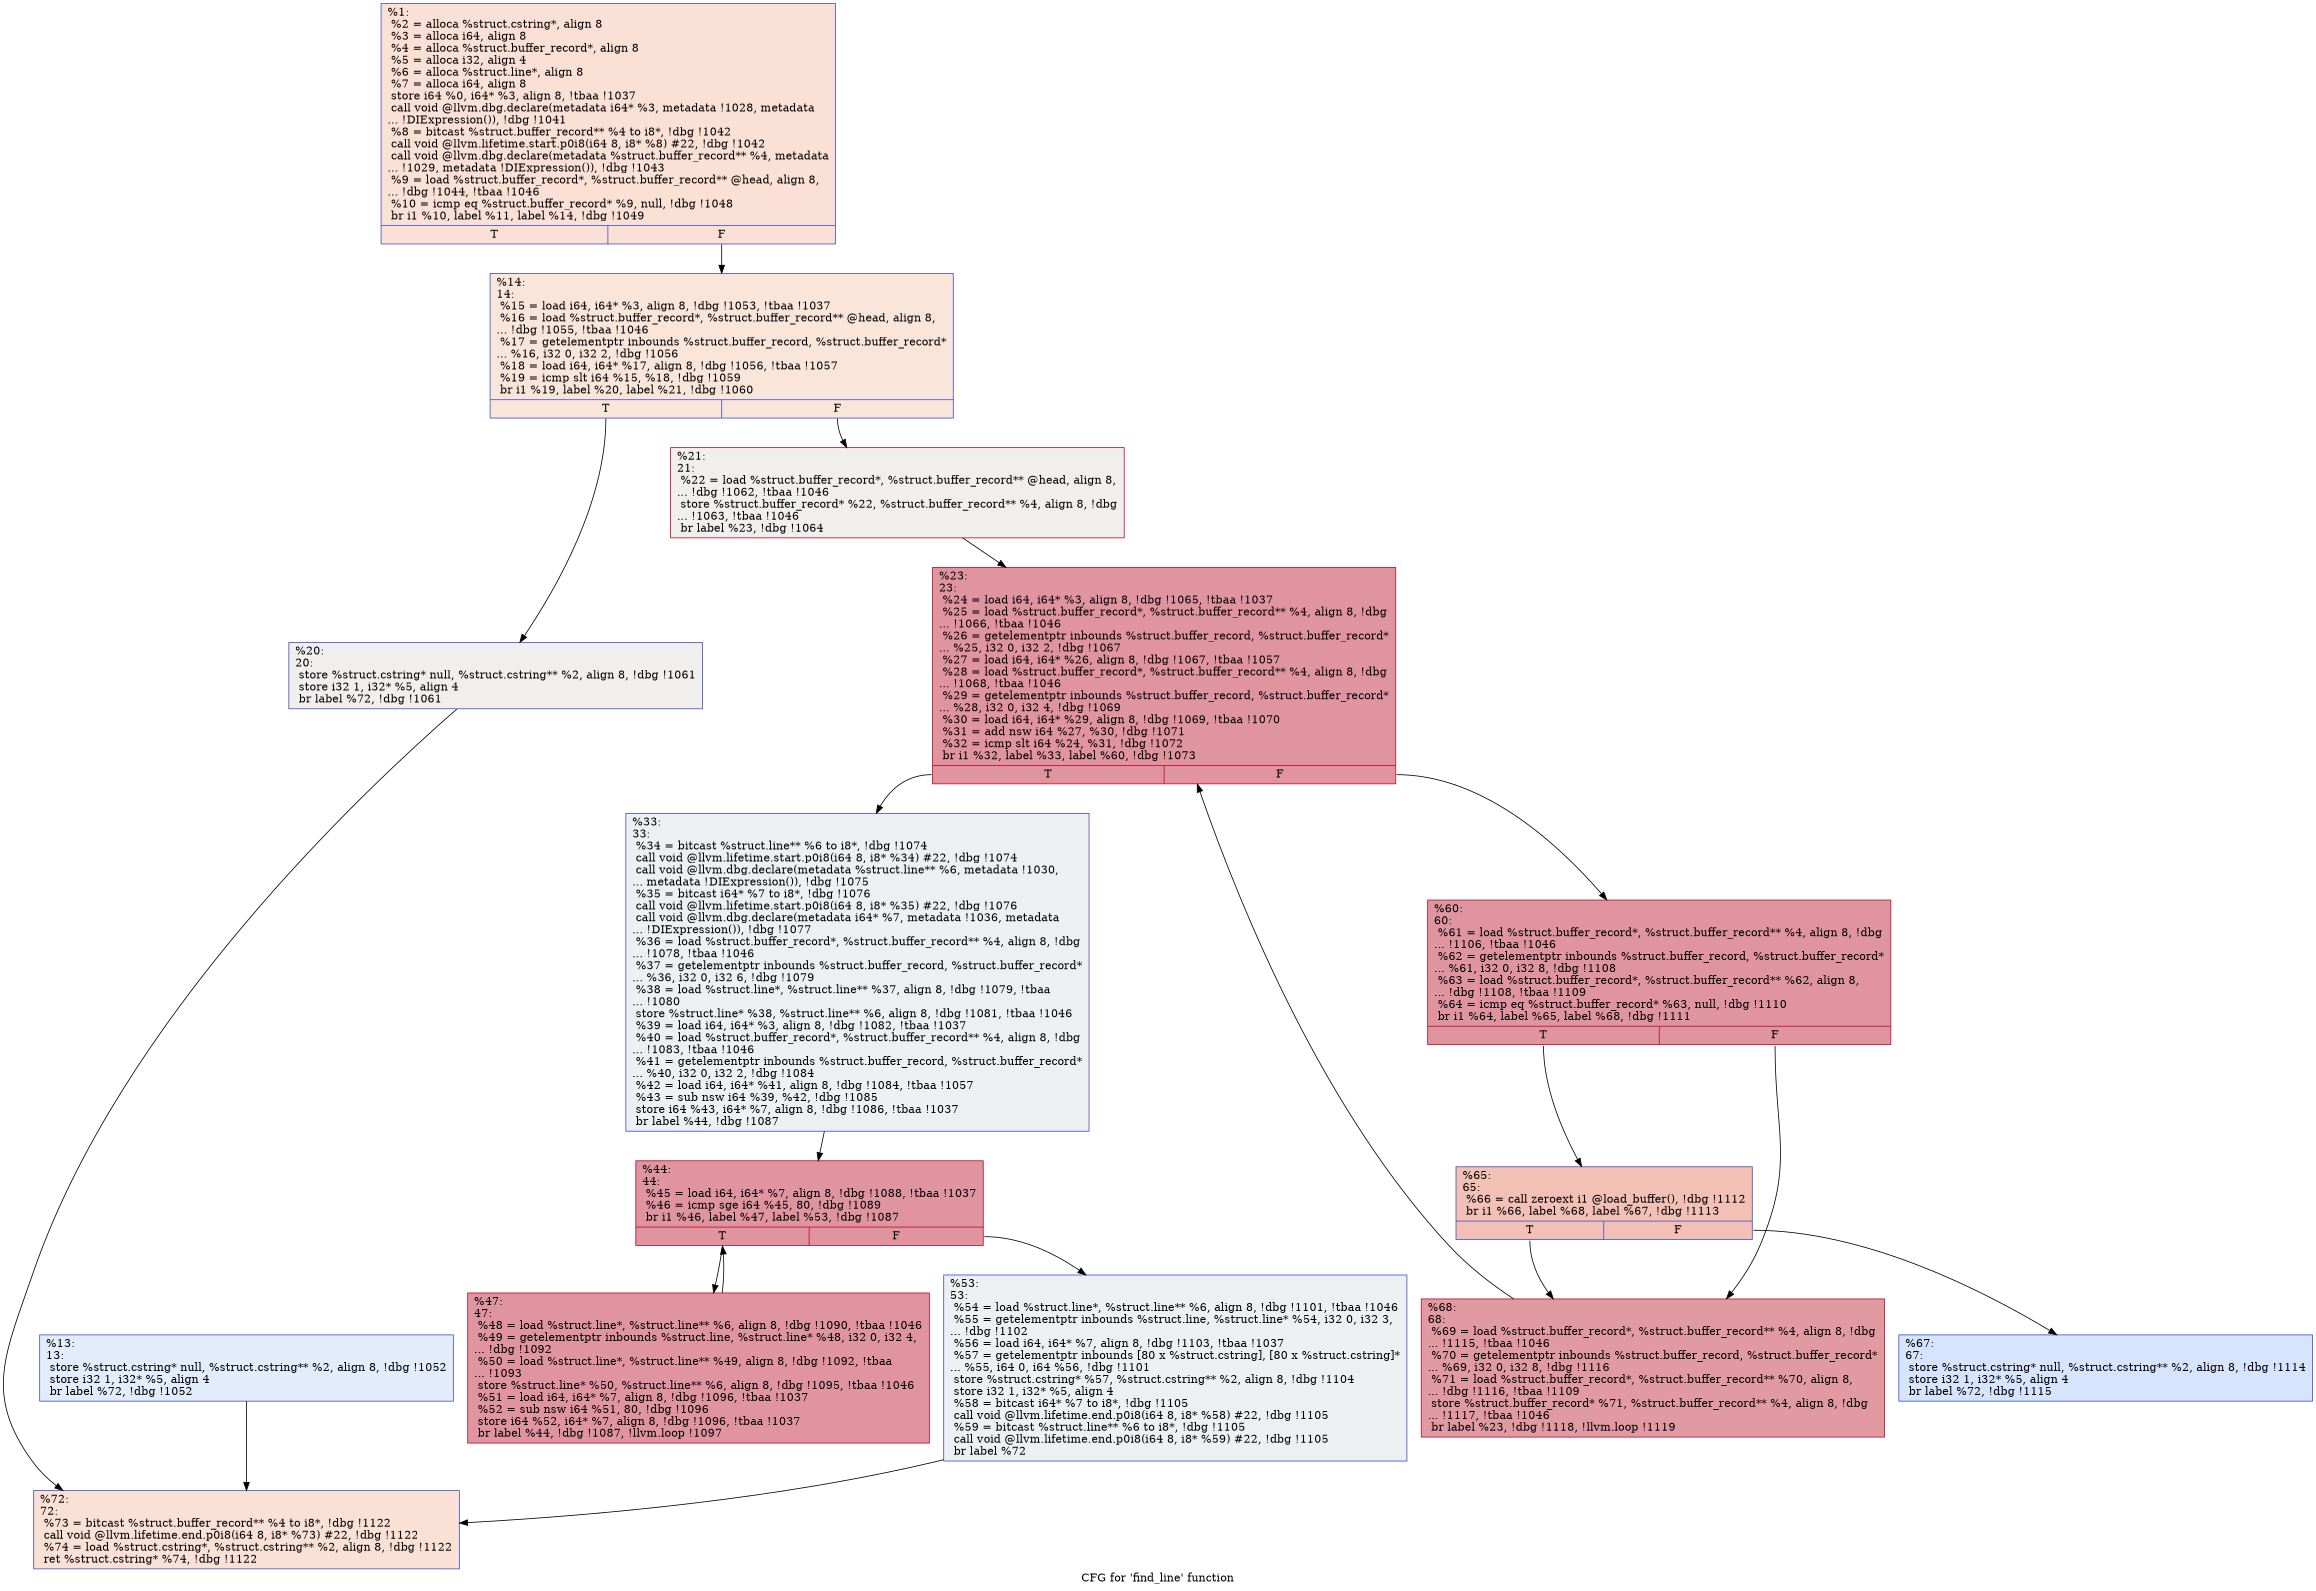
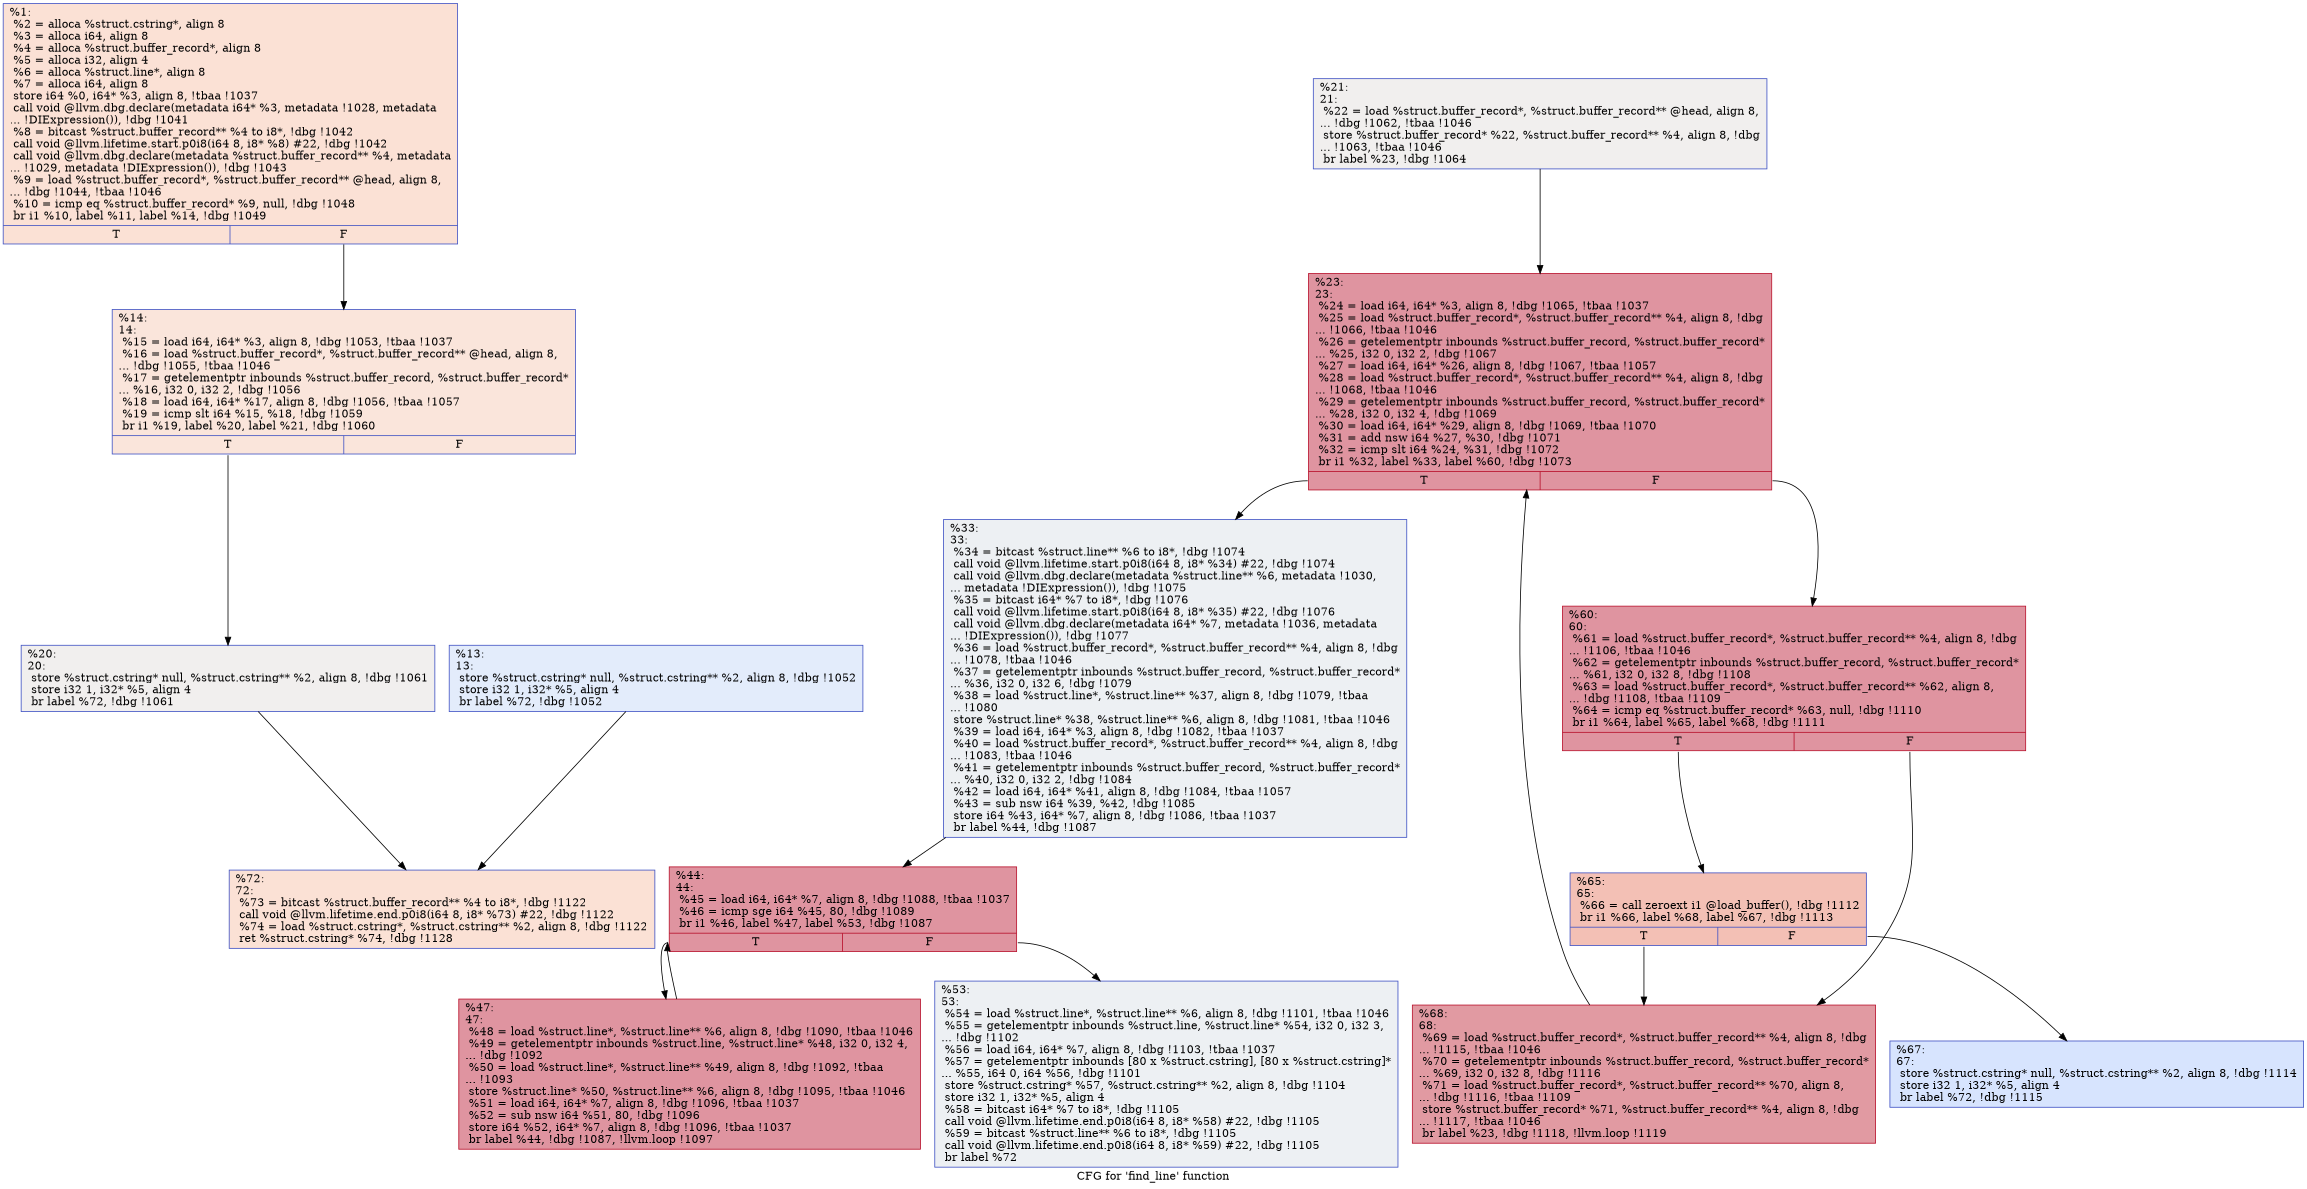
(839, 430) -> none
(897, 493) -> (1540, 124)
(707, 1501) -> none
(149, 1559) -> (345, 939)
